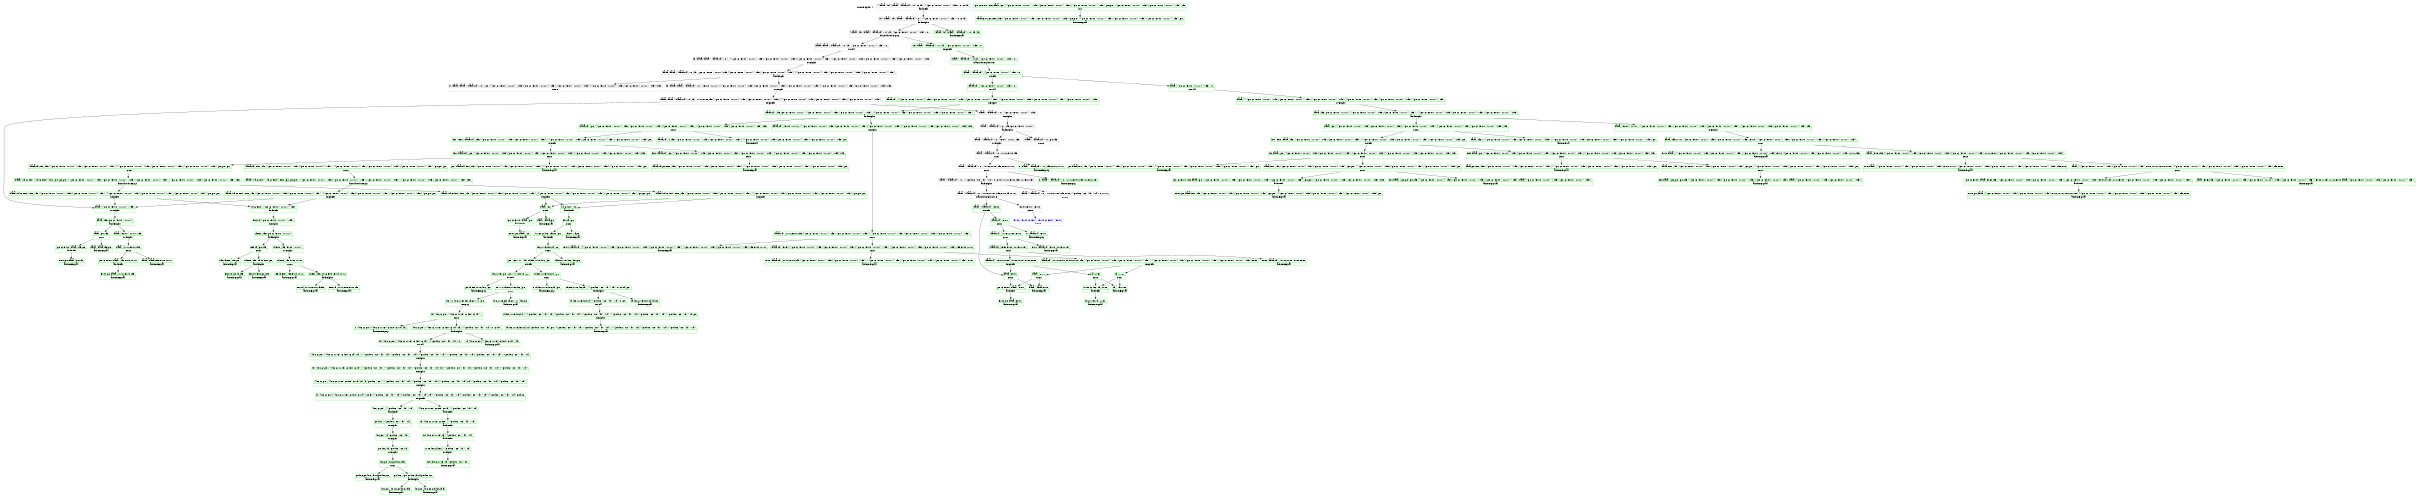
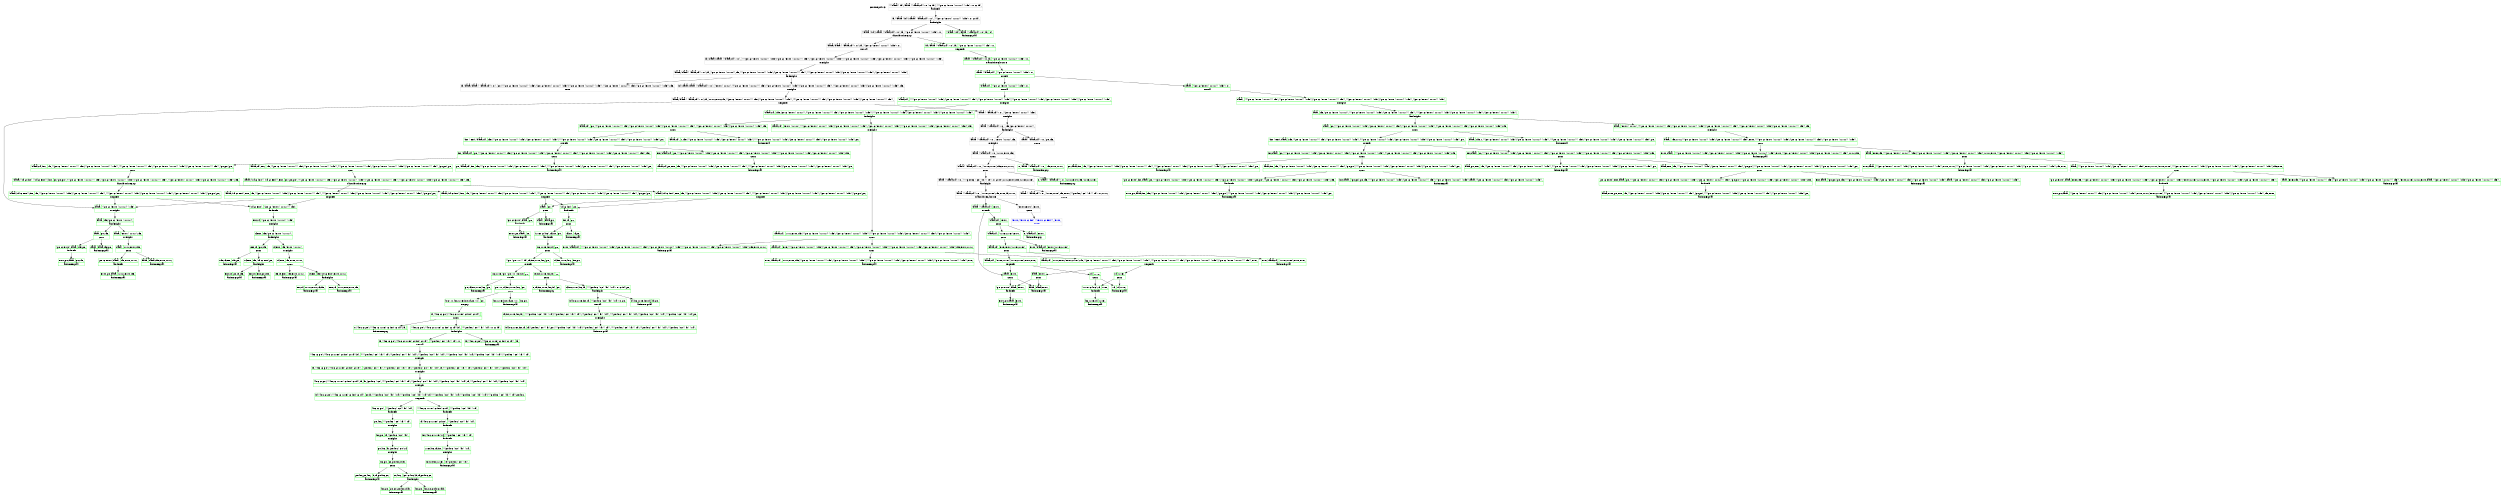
(865, 7) -> (878, 7)
(1080, 9) -> (1706, 183)
none -> (1734, 175)
(478, 291) -> (478, 291)
